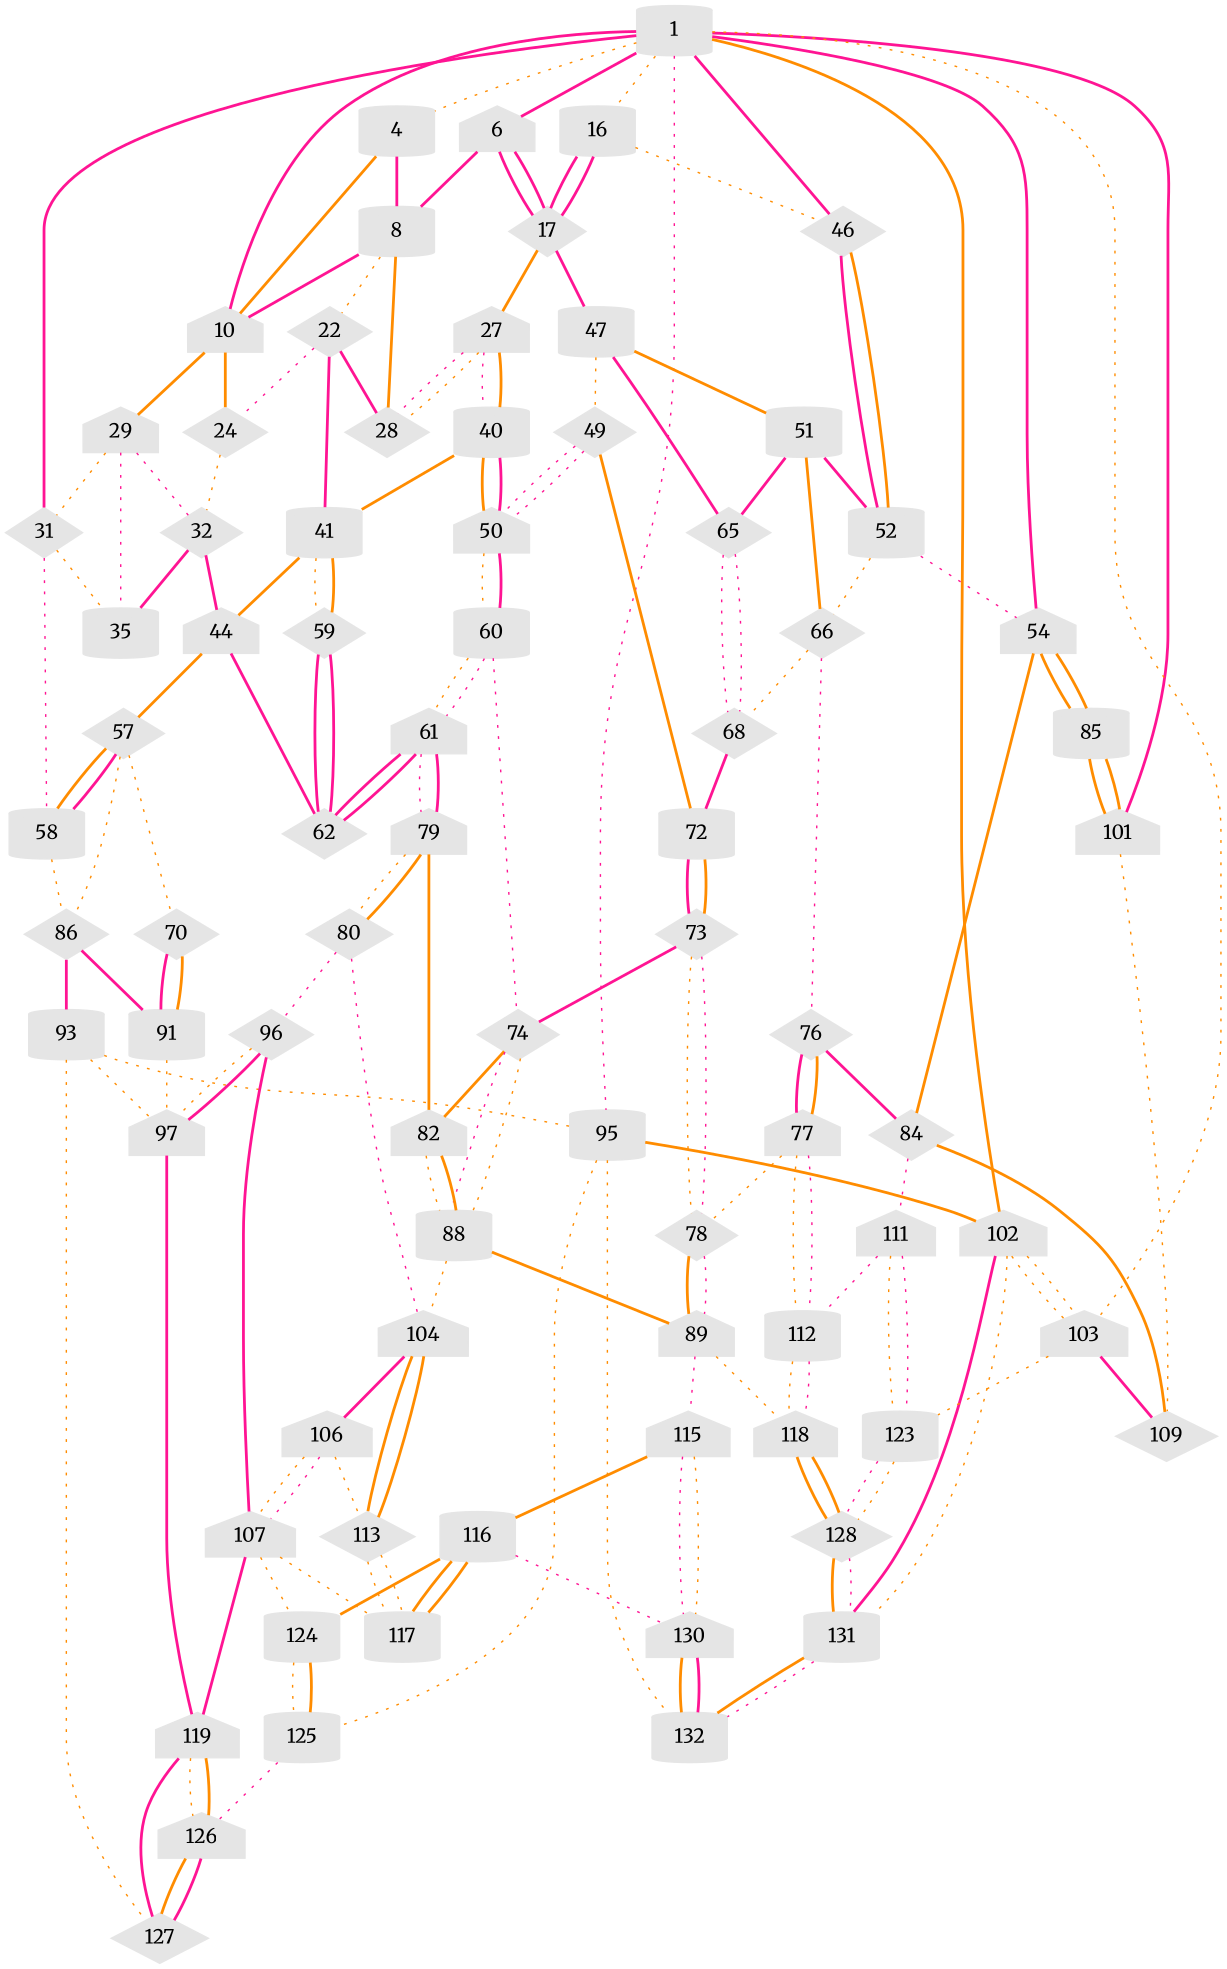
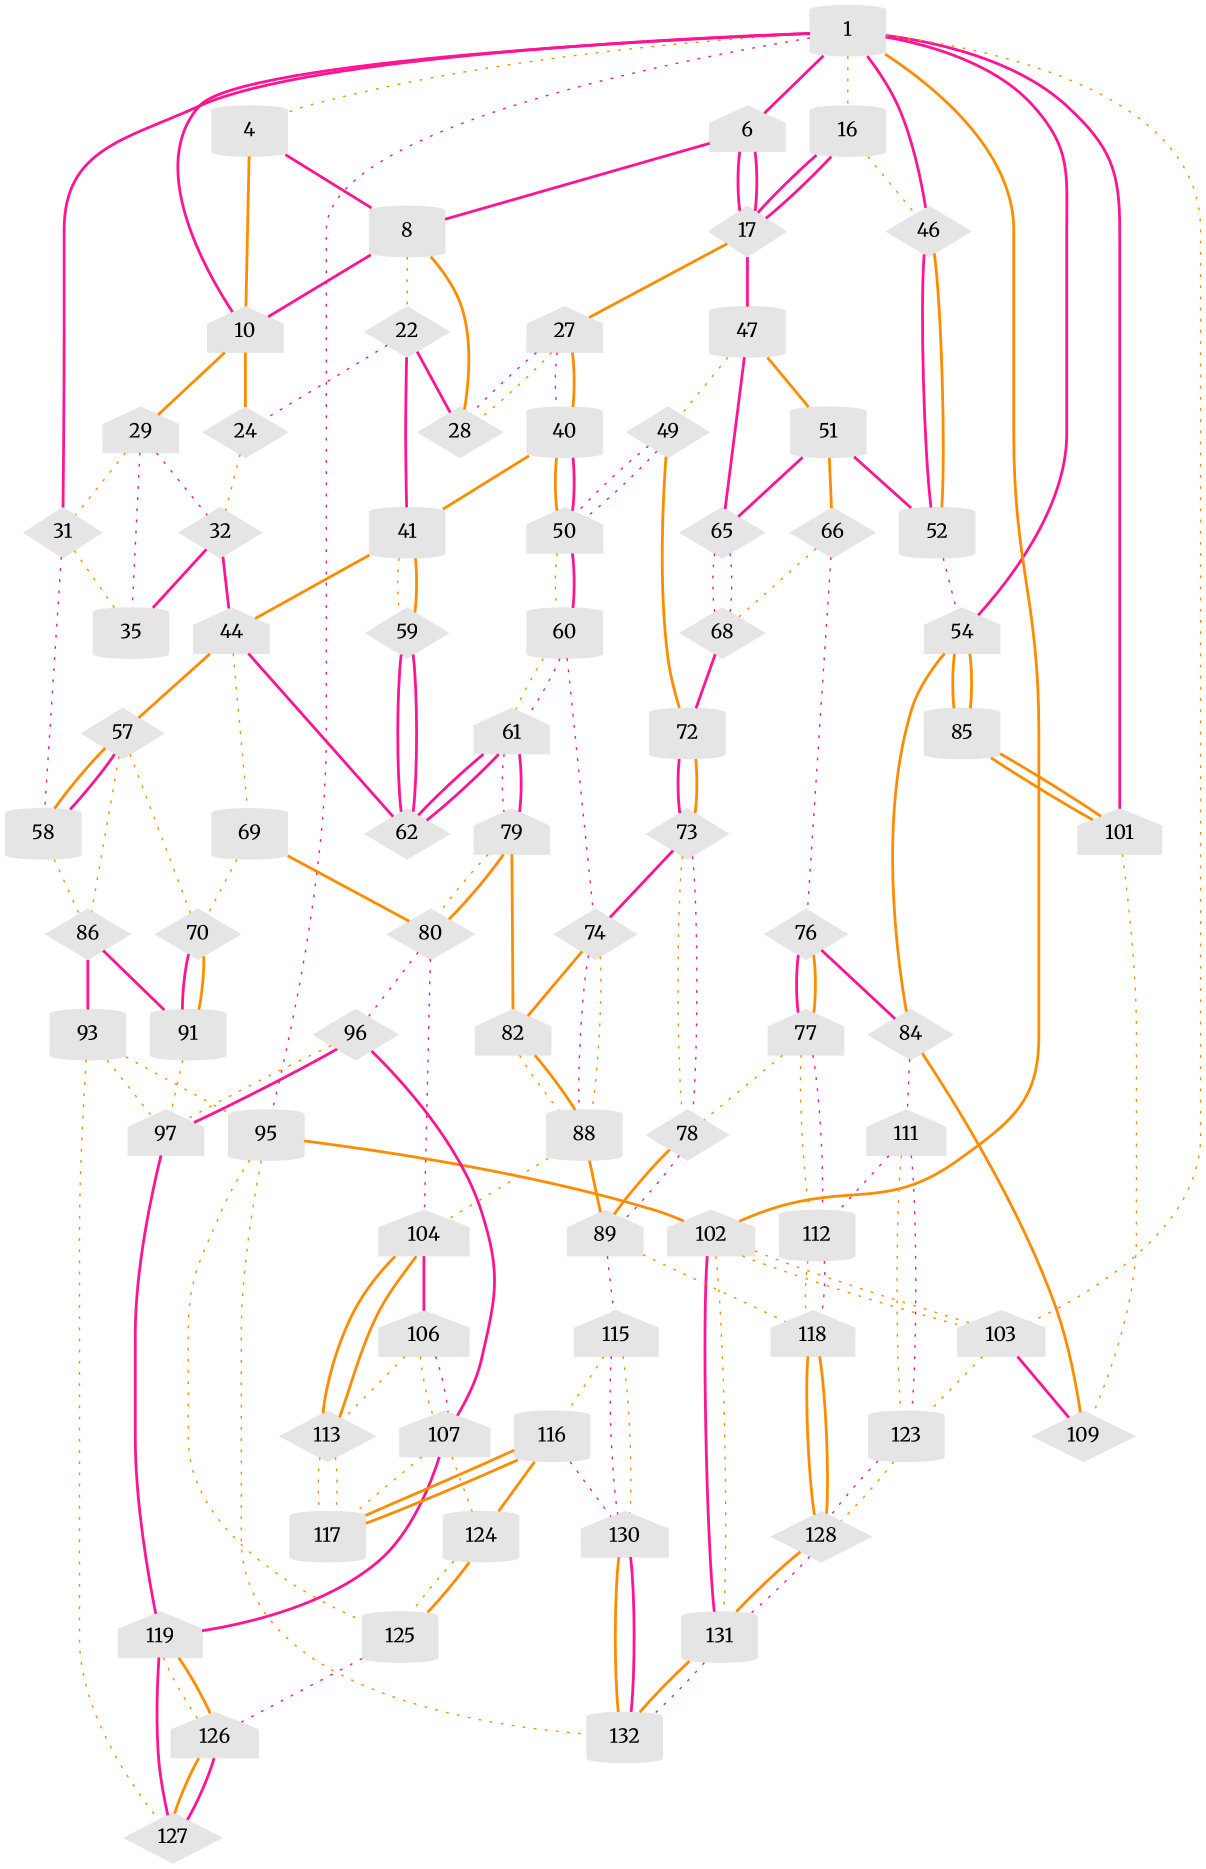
(852, 586) -> none
none -> (250, 834)
(581, 1487) -> (586, 1384)
